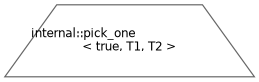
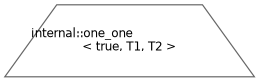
(130, 41) -> (130, 41)
